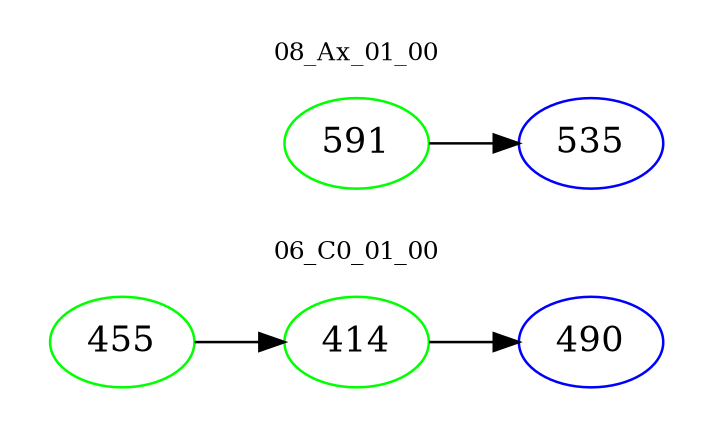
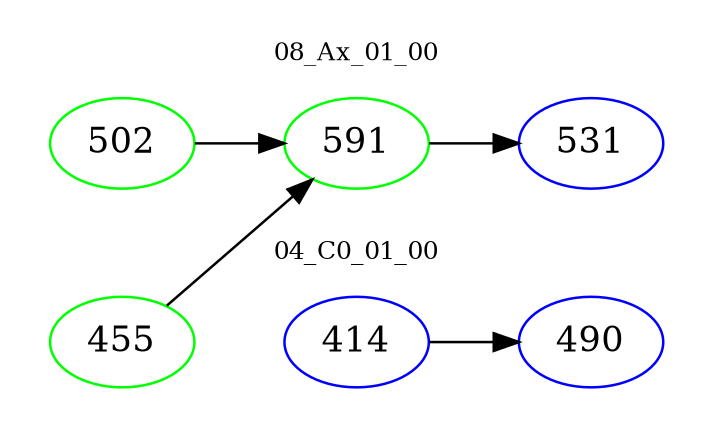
none -> (122, 143)
(591, 143) -> (591, 143)
(357, 253) -> (357, 253)
(227, 342) -> (230, 251)
(357, 342) -> (357, 342)
